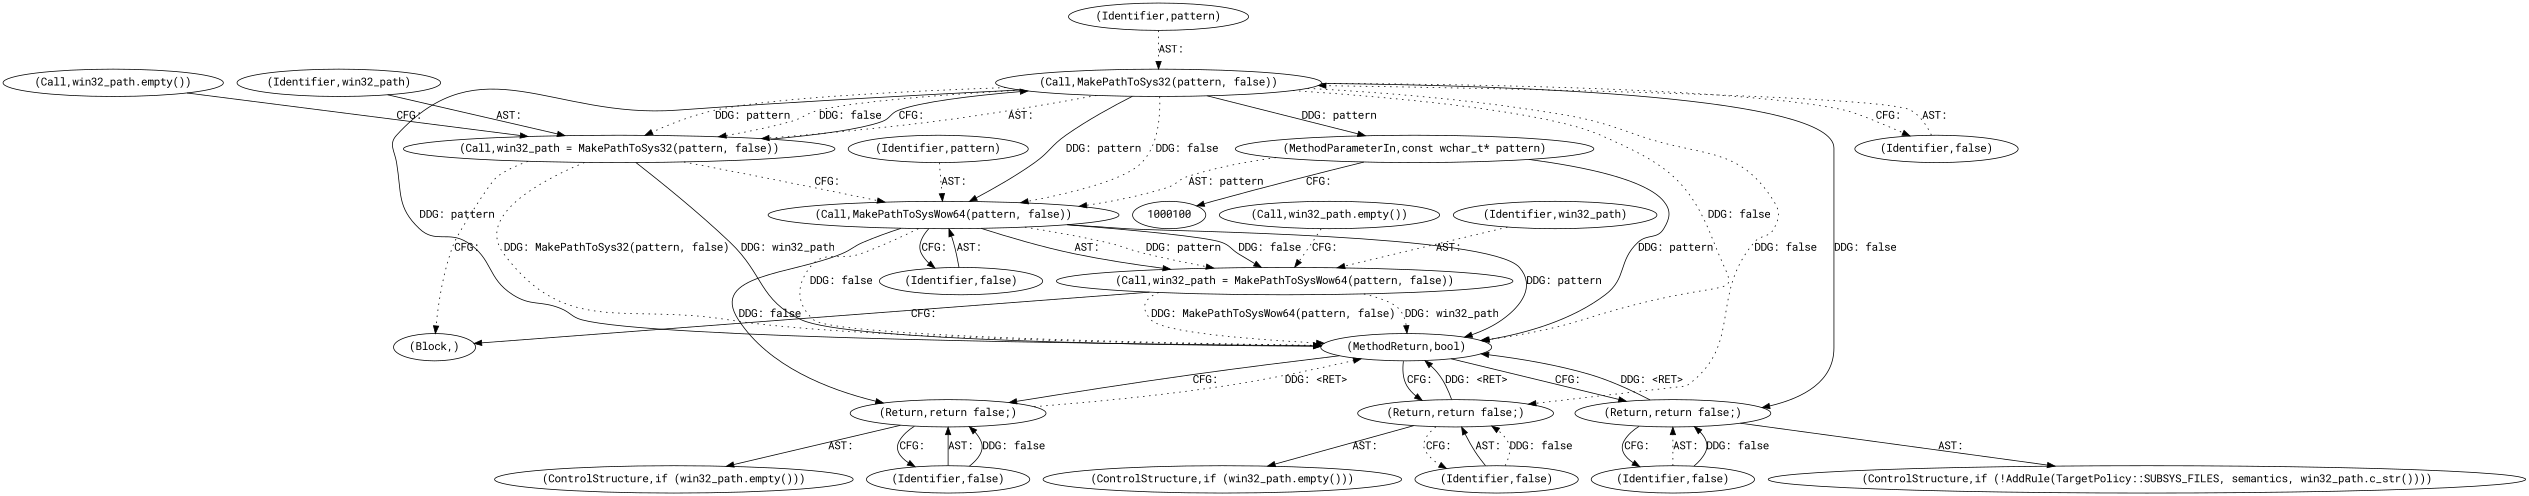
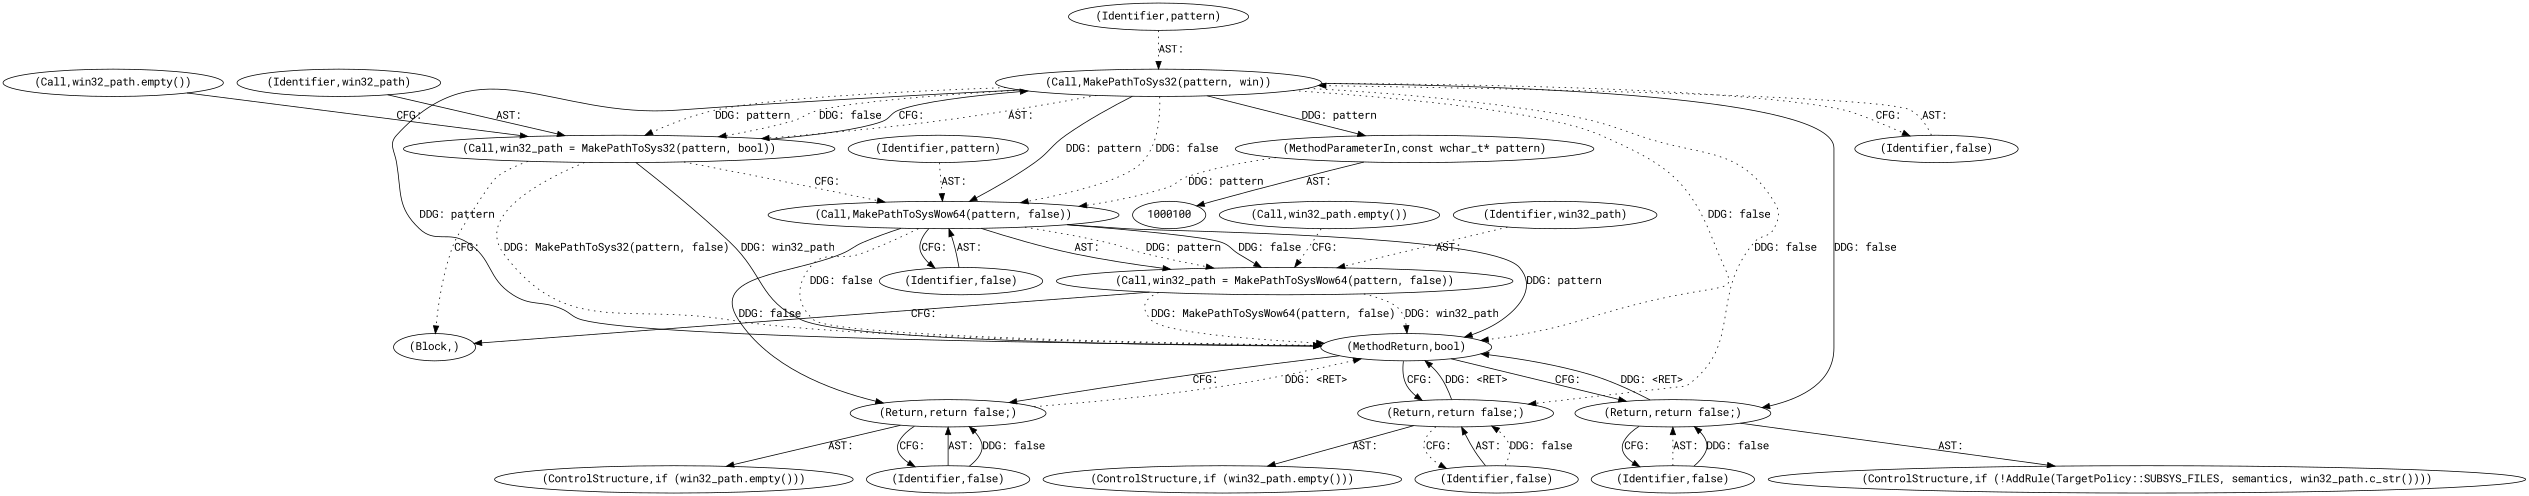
(1159, 83) -> (1159, 83)
(619, 149) -> (619, 149)
(1226, 182) -> (1226, 182)
(1322, 182) -> (1322, 182)
(1644, 238) -> none
